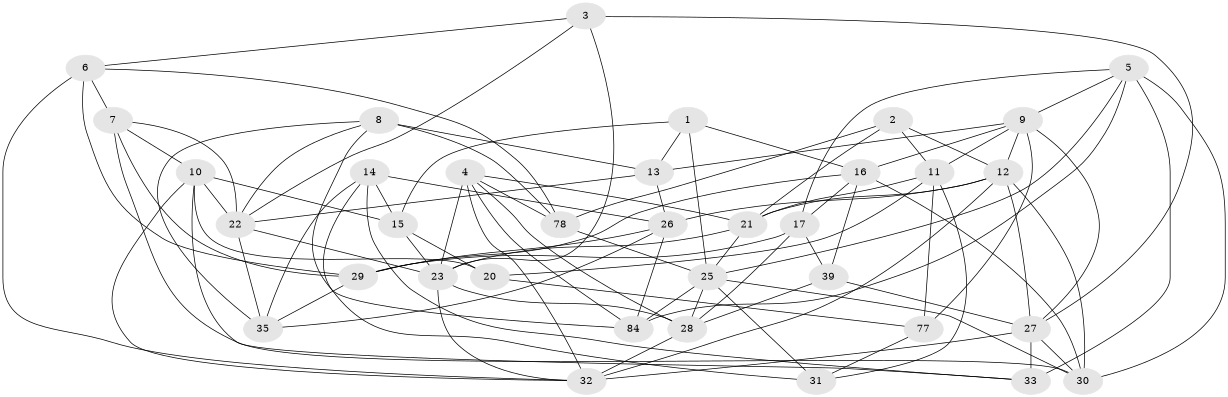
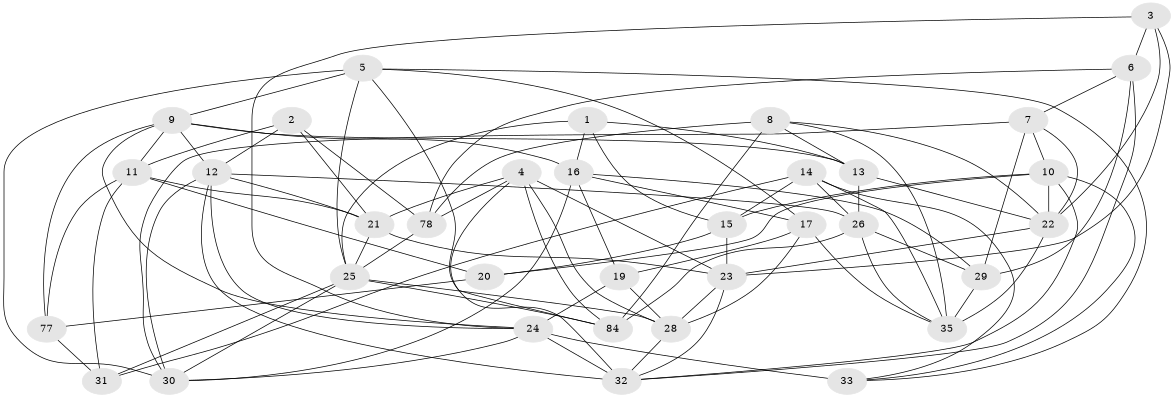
(581, 257) -> (867, 288)
(829, 277) -> (620, 277)
(1031, 329) -> (533, 329)
